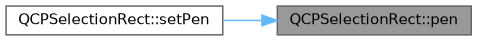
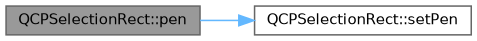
(242, 20) -> (219, 20)
